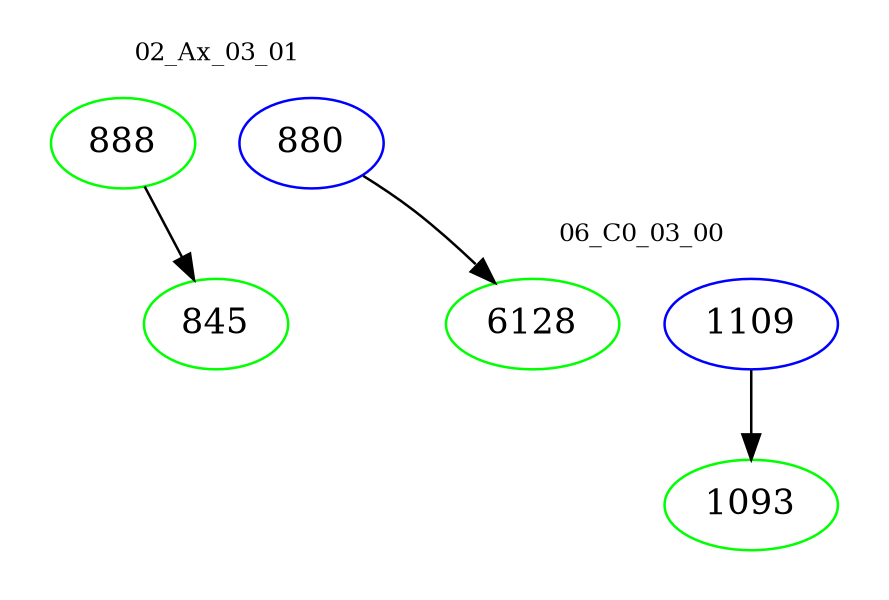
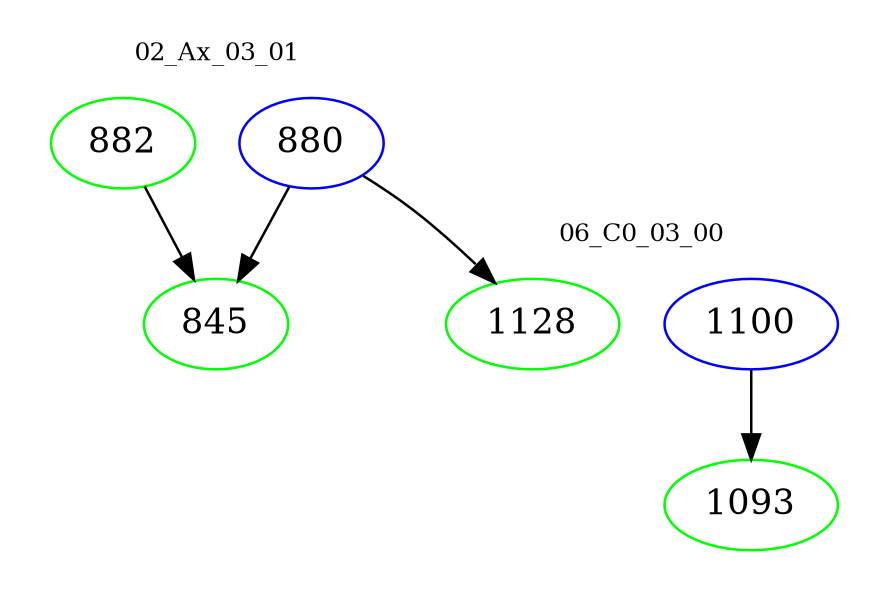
(123, 143) -> (123, 143)
none -> (270, 222)
(533, 324) -> (533, 324)
(751, 324) -> (751, 324)
